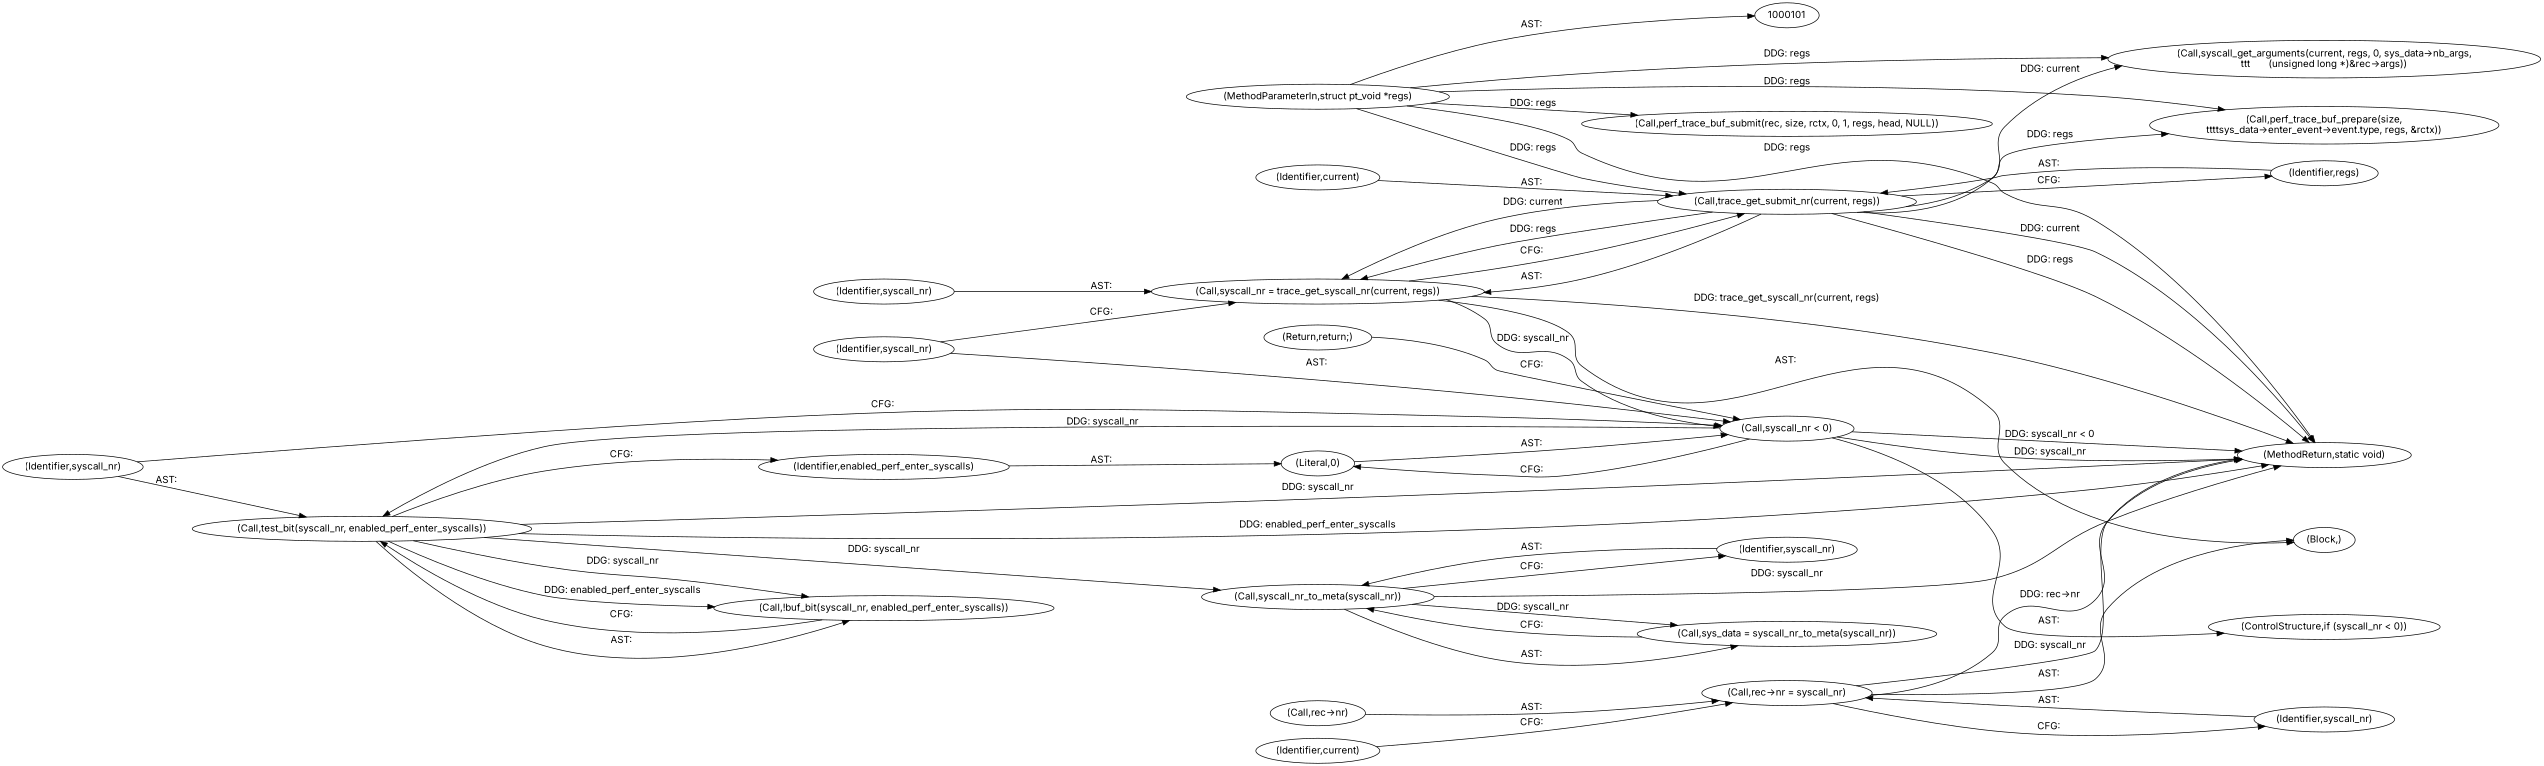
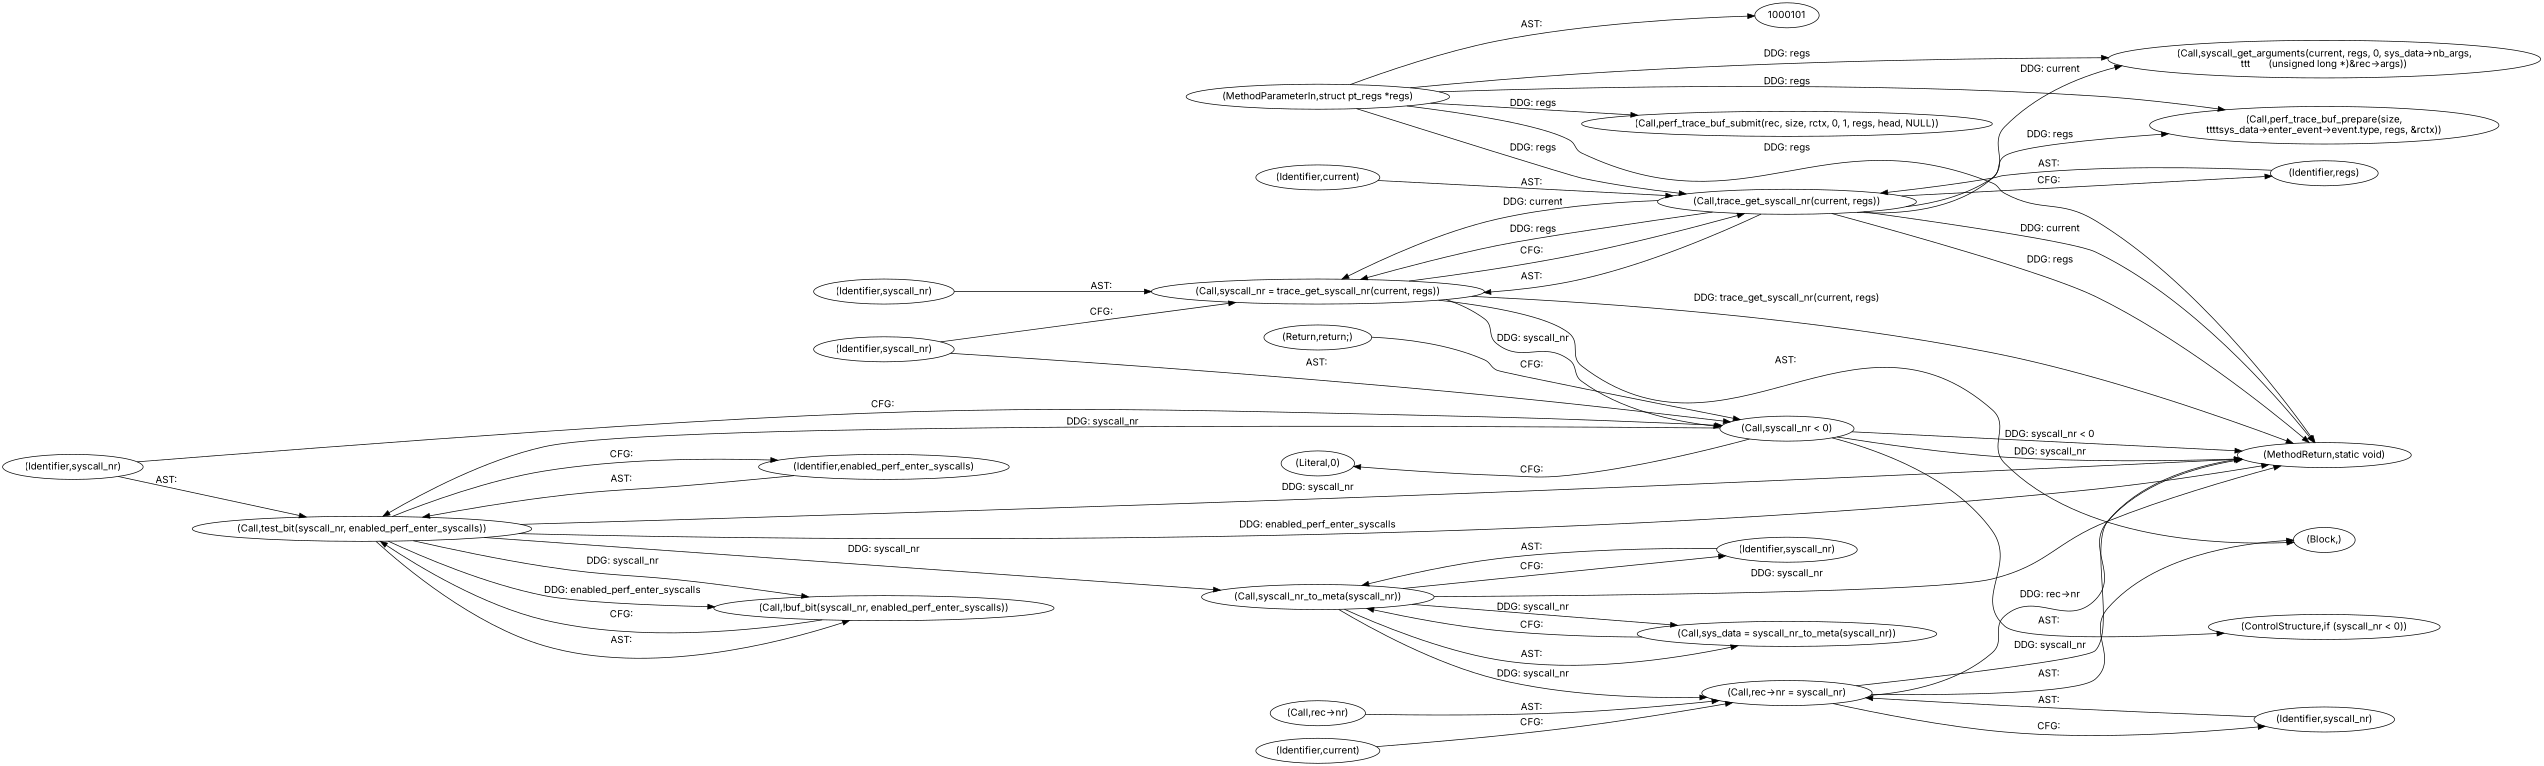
(1318, 97) -> (1318, 97)
(1787, 202) -> (1787, 202)
(1538, 451) -> none
(1141, 465) -> (611, 491)
none -> (1512, 682)
